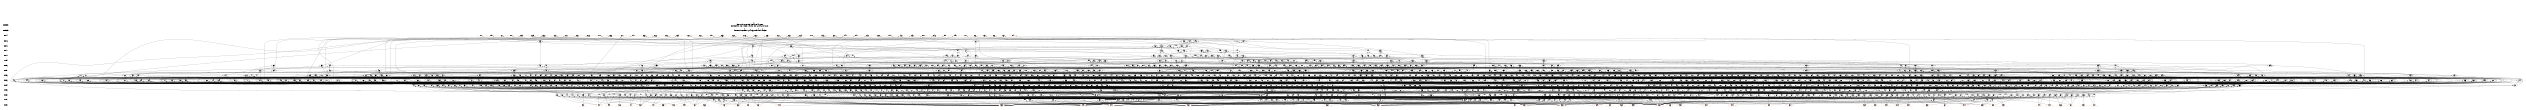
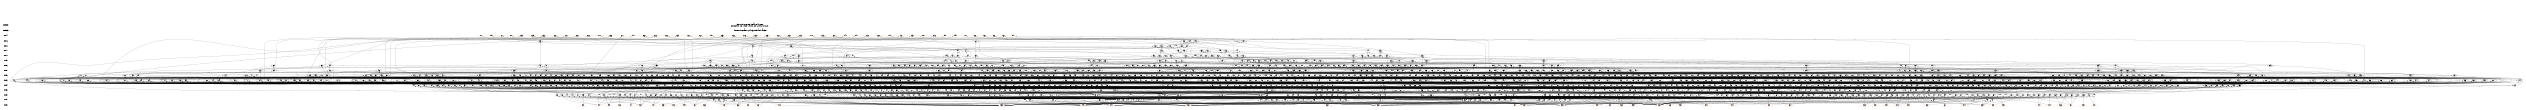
(944, 76) -> none
